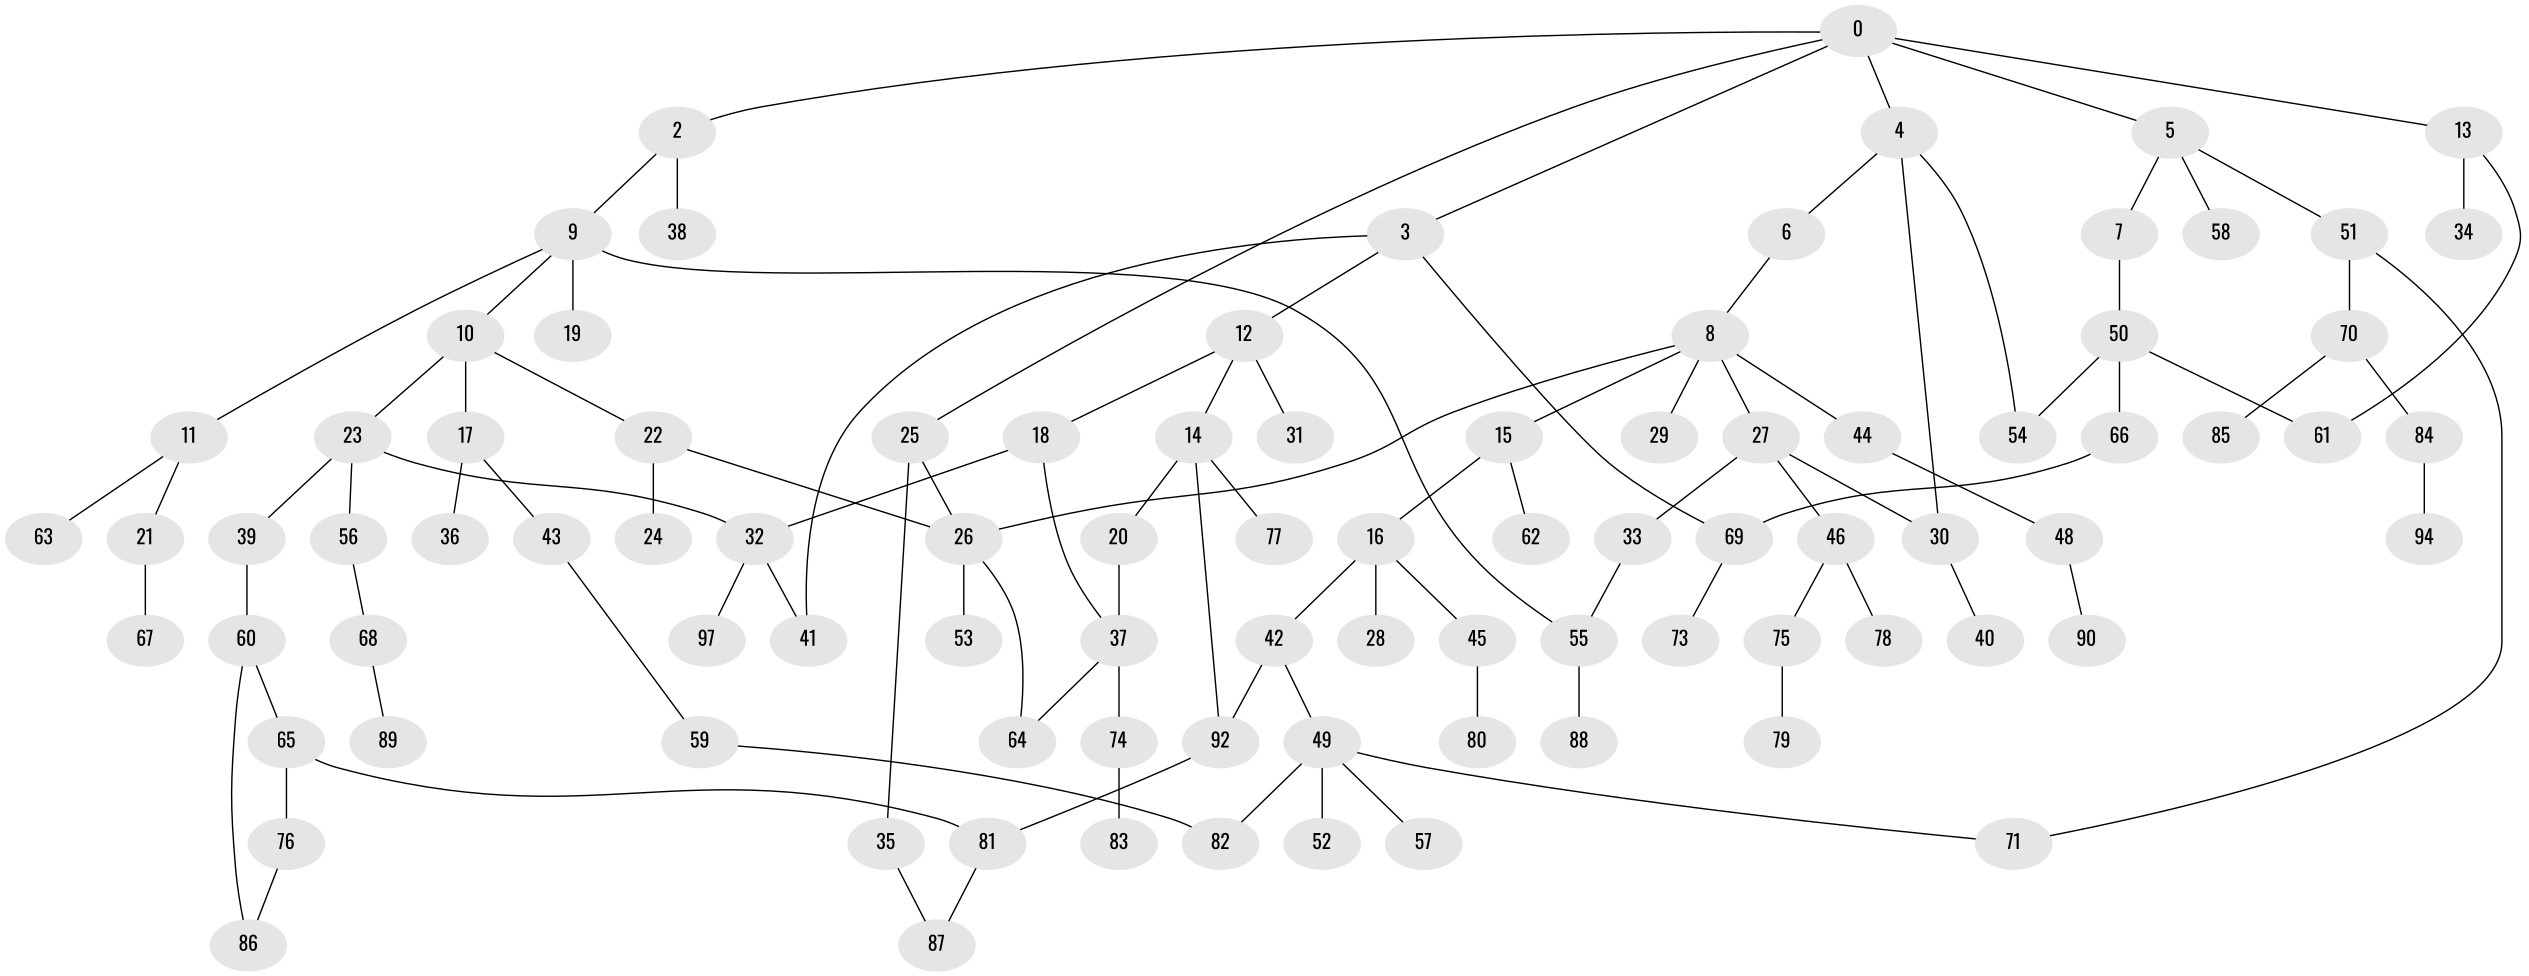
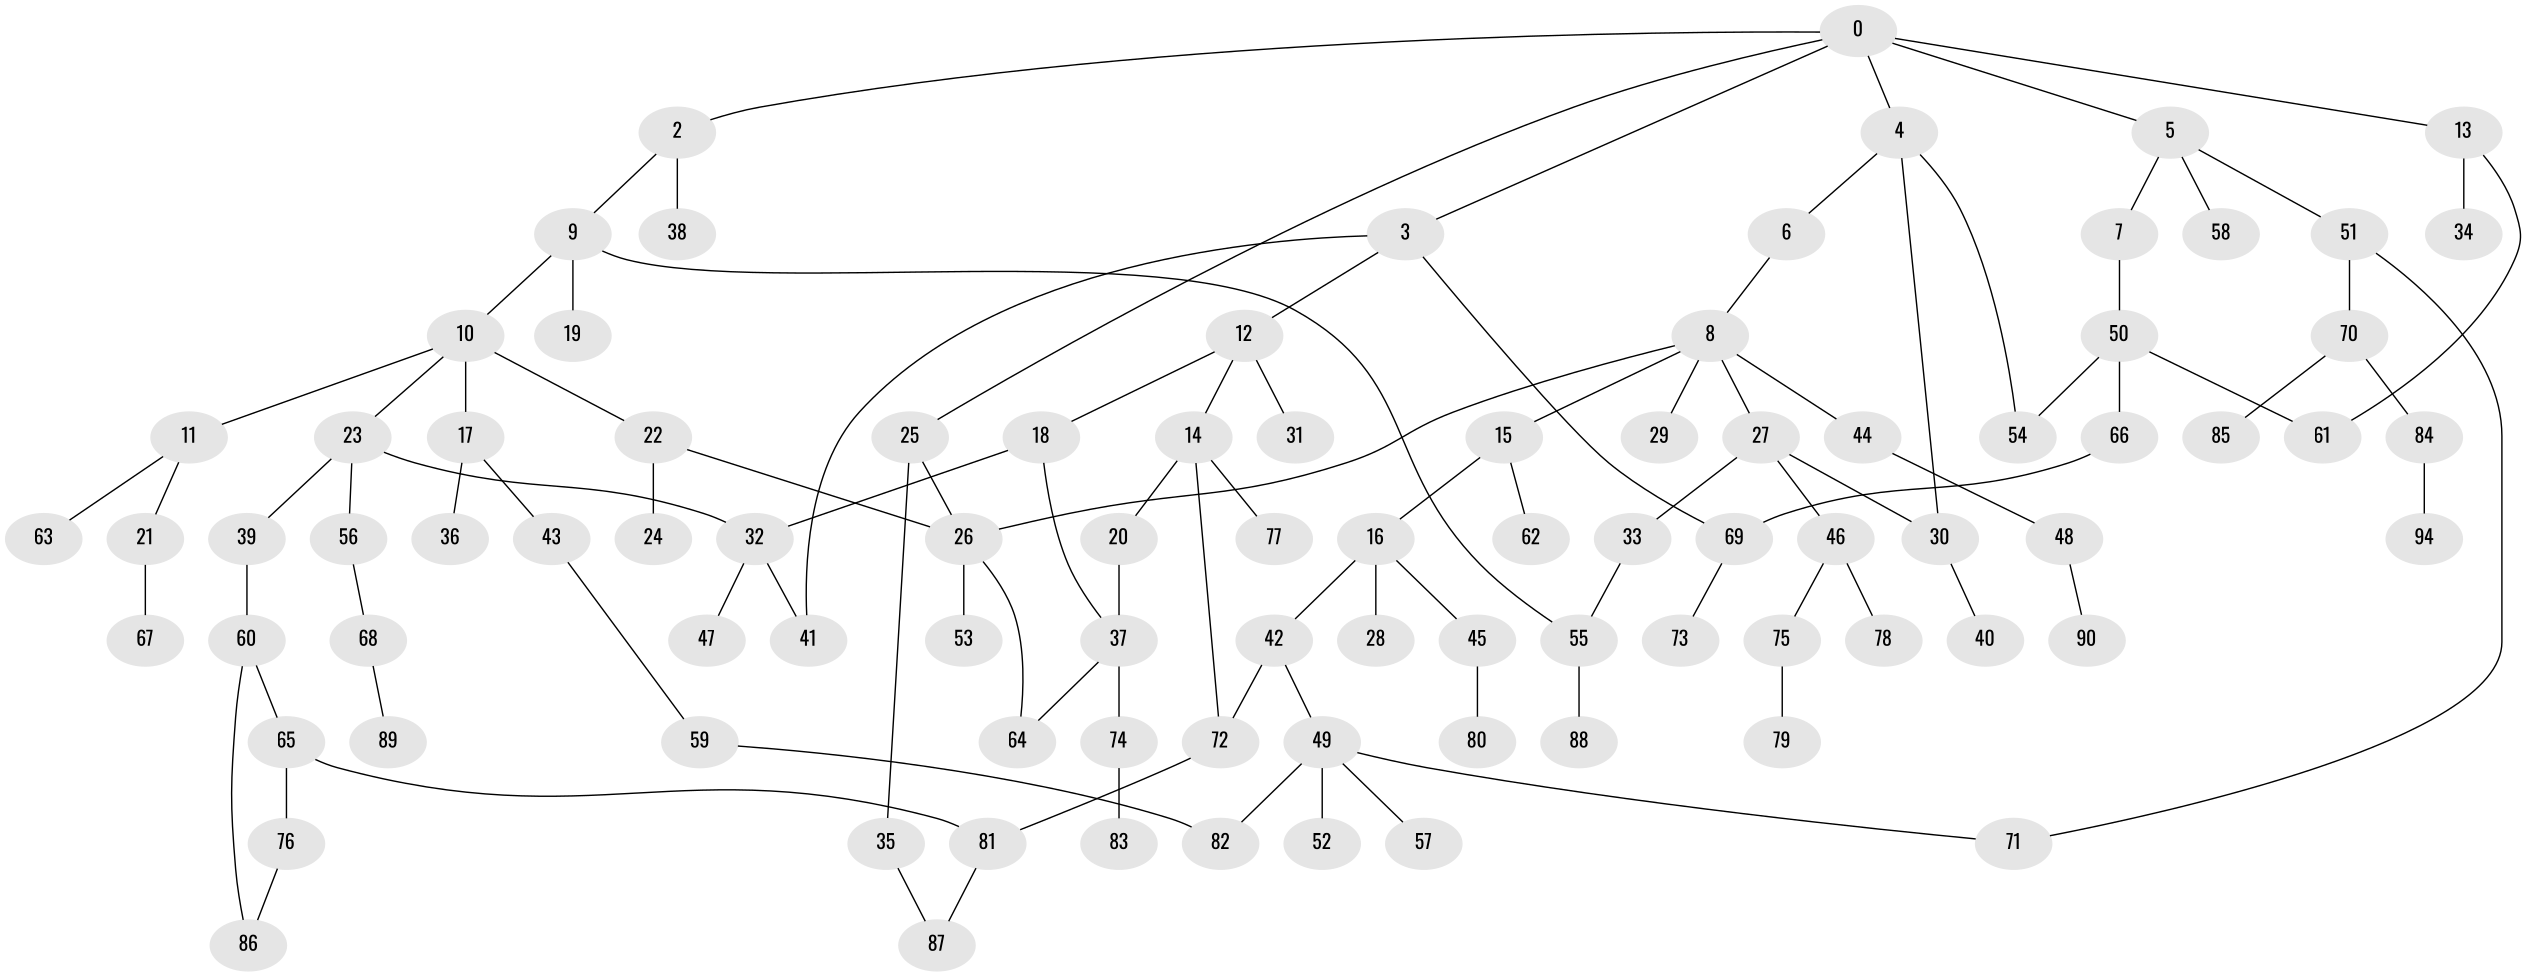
(377, 330) -> (327, 387)
(707, 641) -> (707, 641)
(1221, 742) -> (1221, 742)
